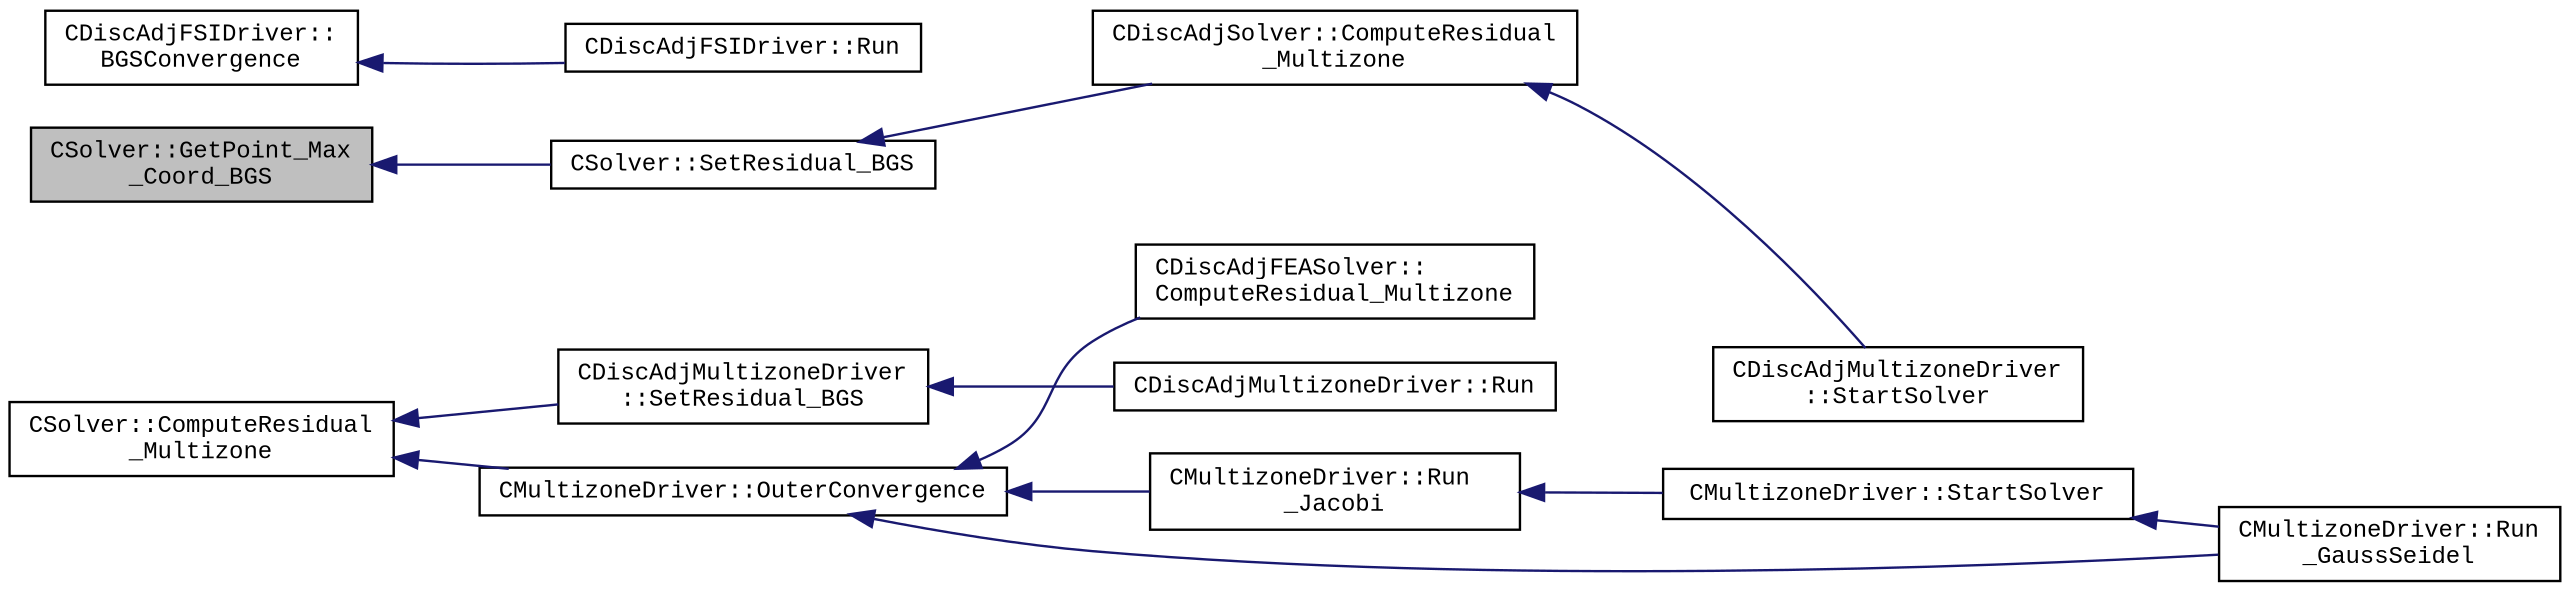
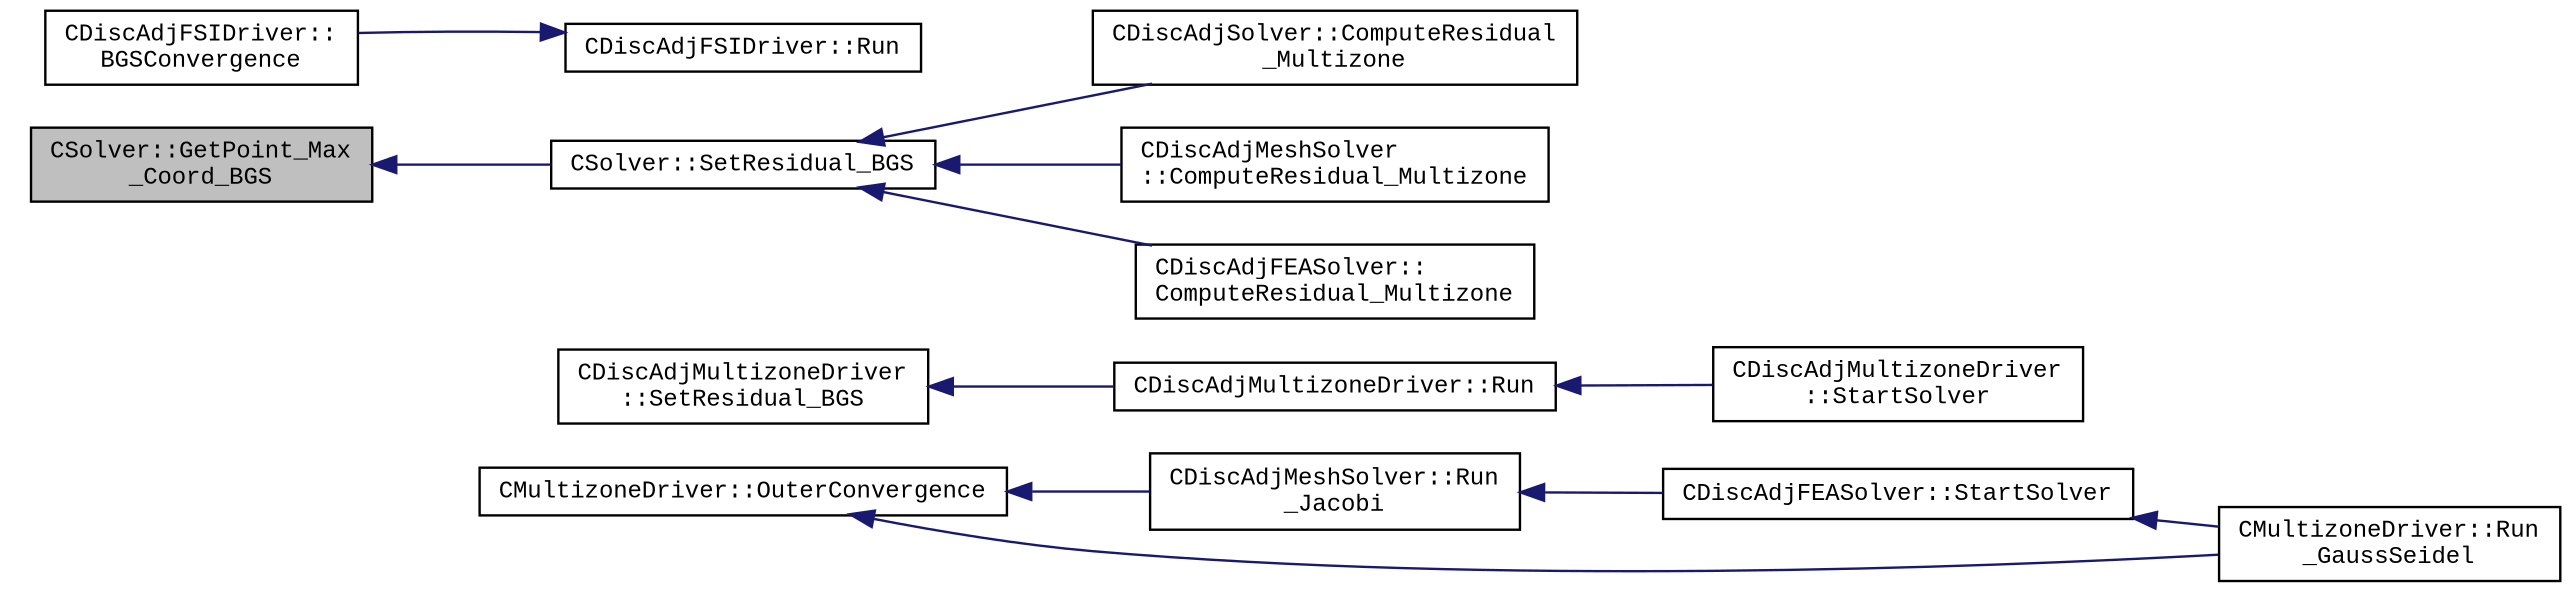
(474, 64) -> (449, 32)
none -> (1335, 165)
(1720, 204) -> (1647, 385)
(1063, 370) -> (1018, 219)
(202, 439) -> none
(1335, 492) -> (1335, 492)
(1898, 494) -> (1898, 494)
